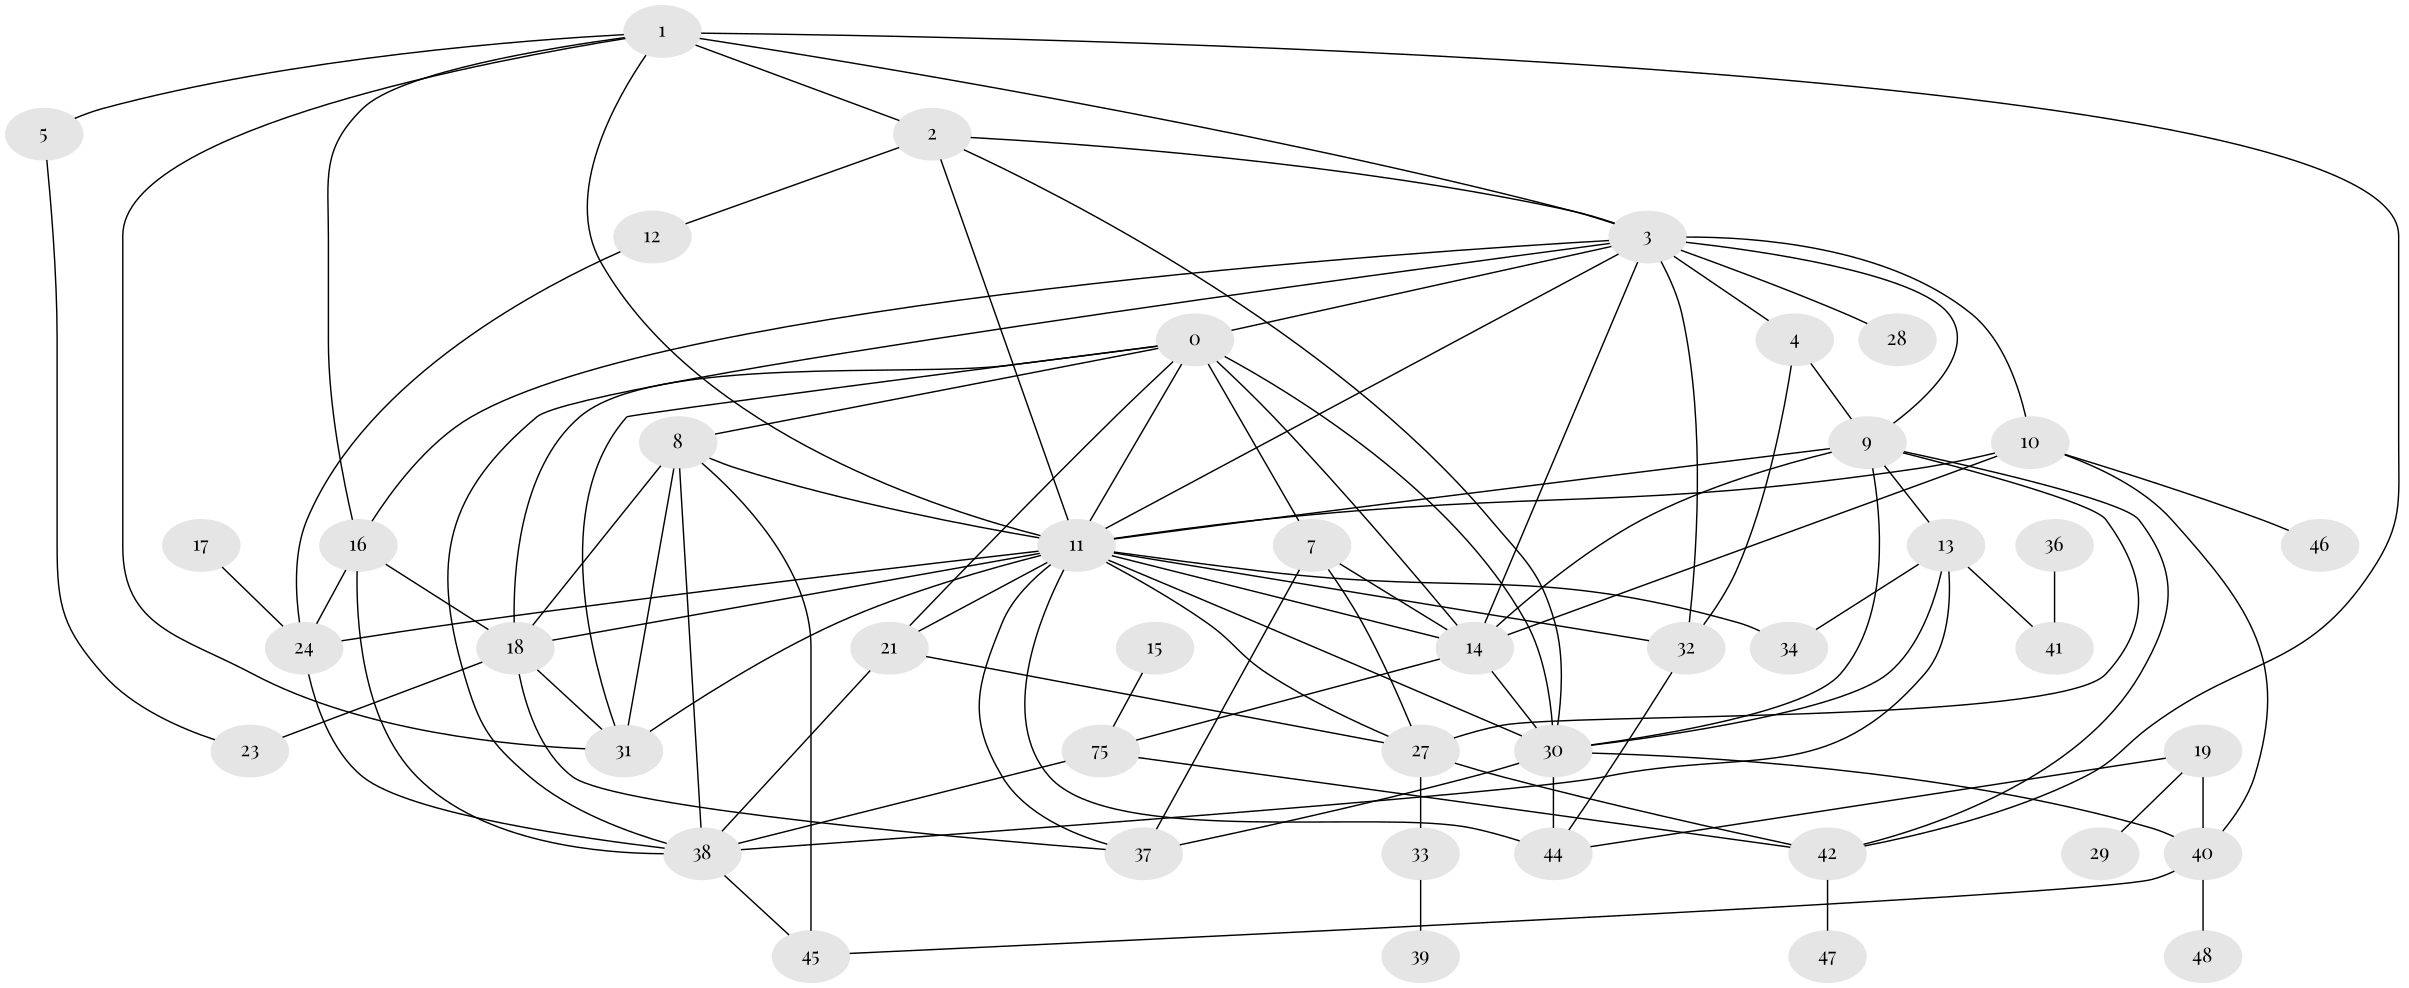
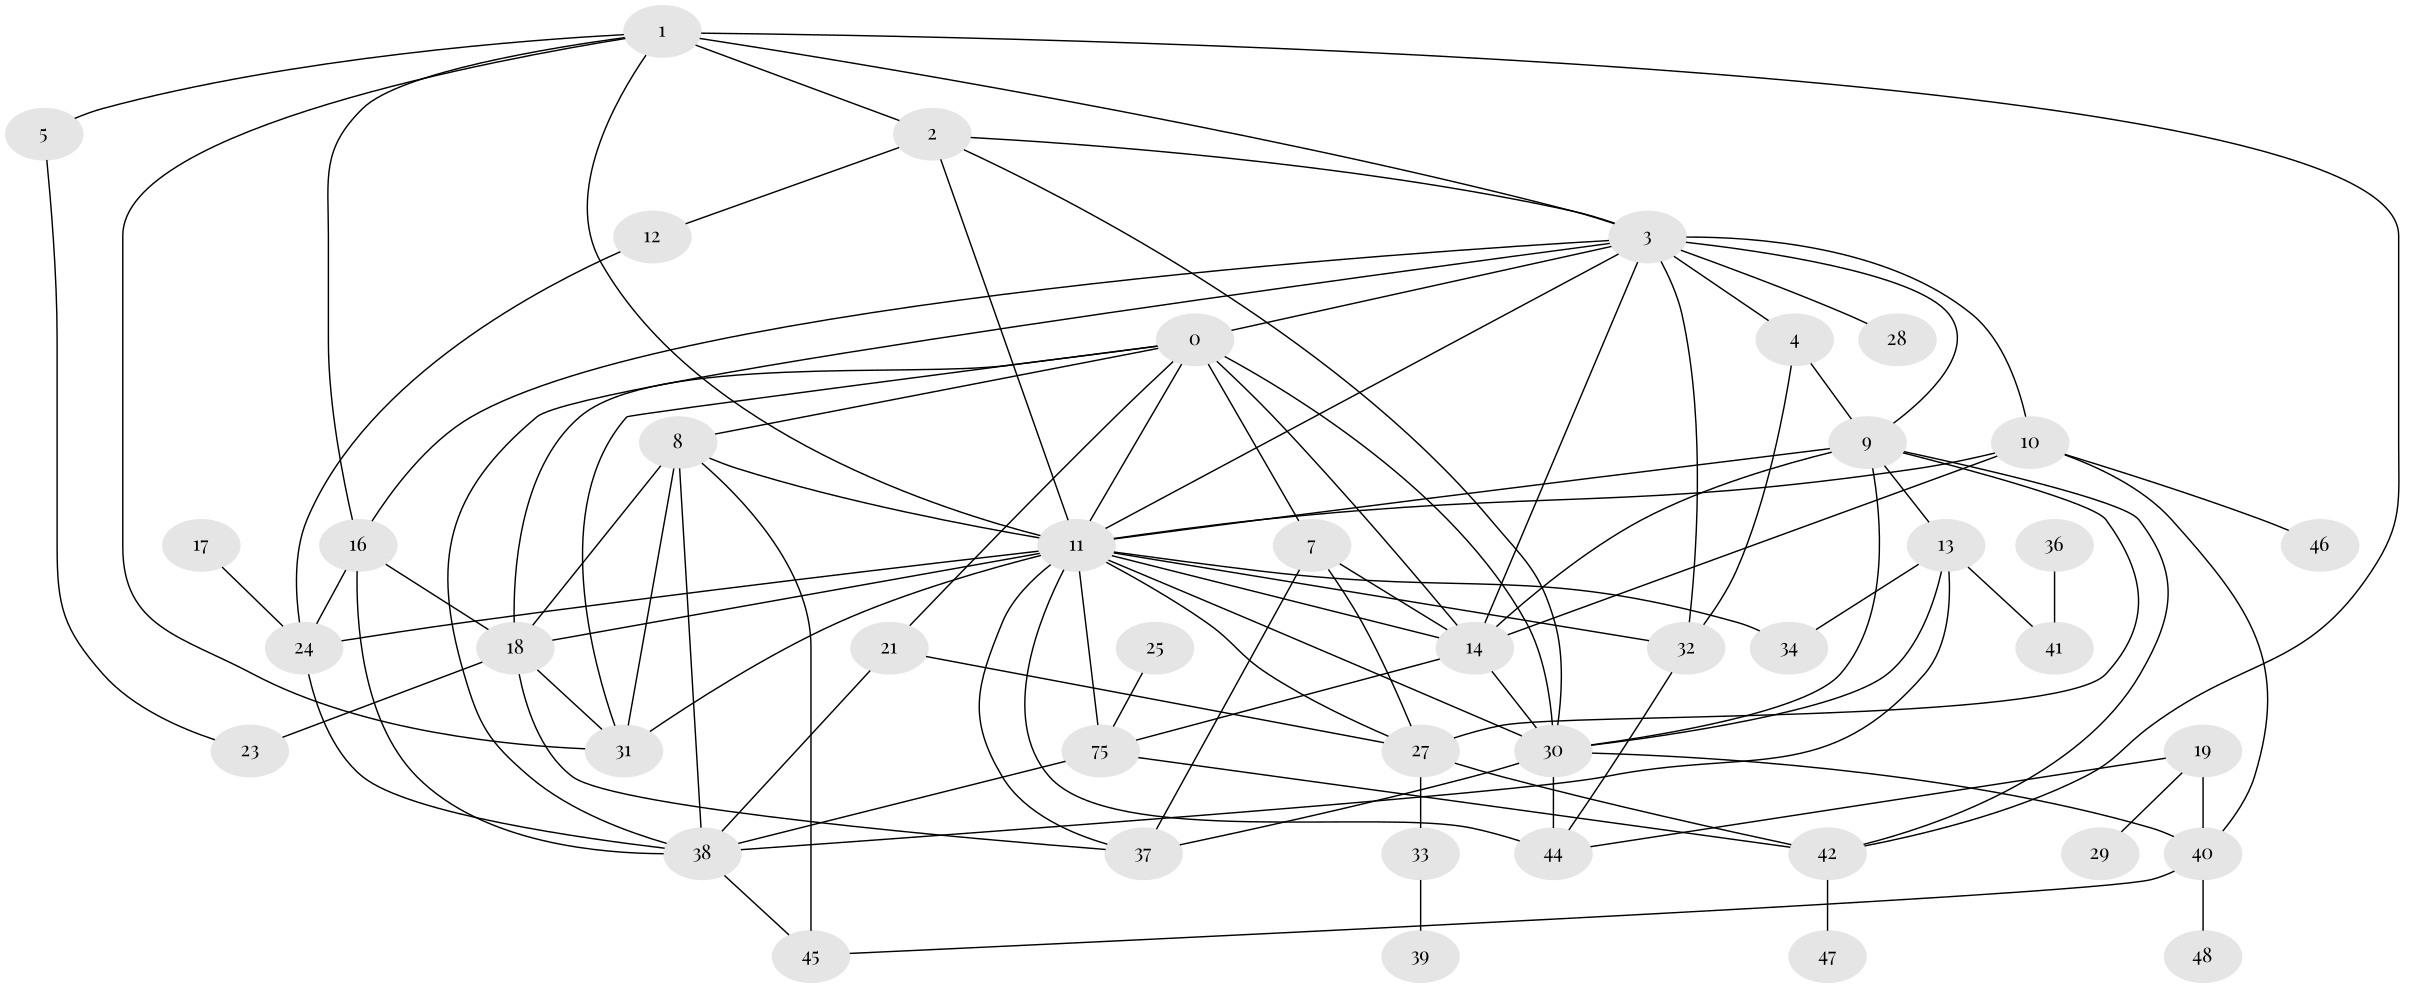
(983, 597) -> (1089, 648)
(1155, 648) -> (1155, 648)
